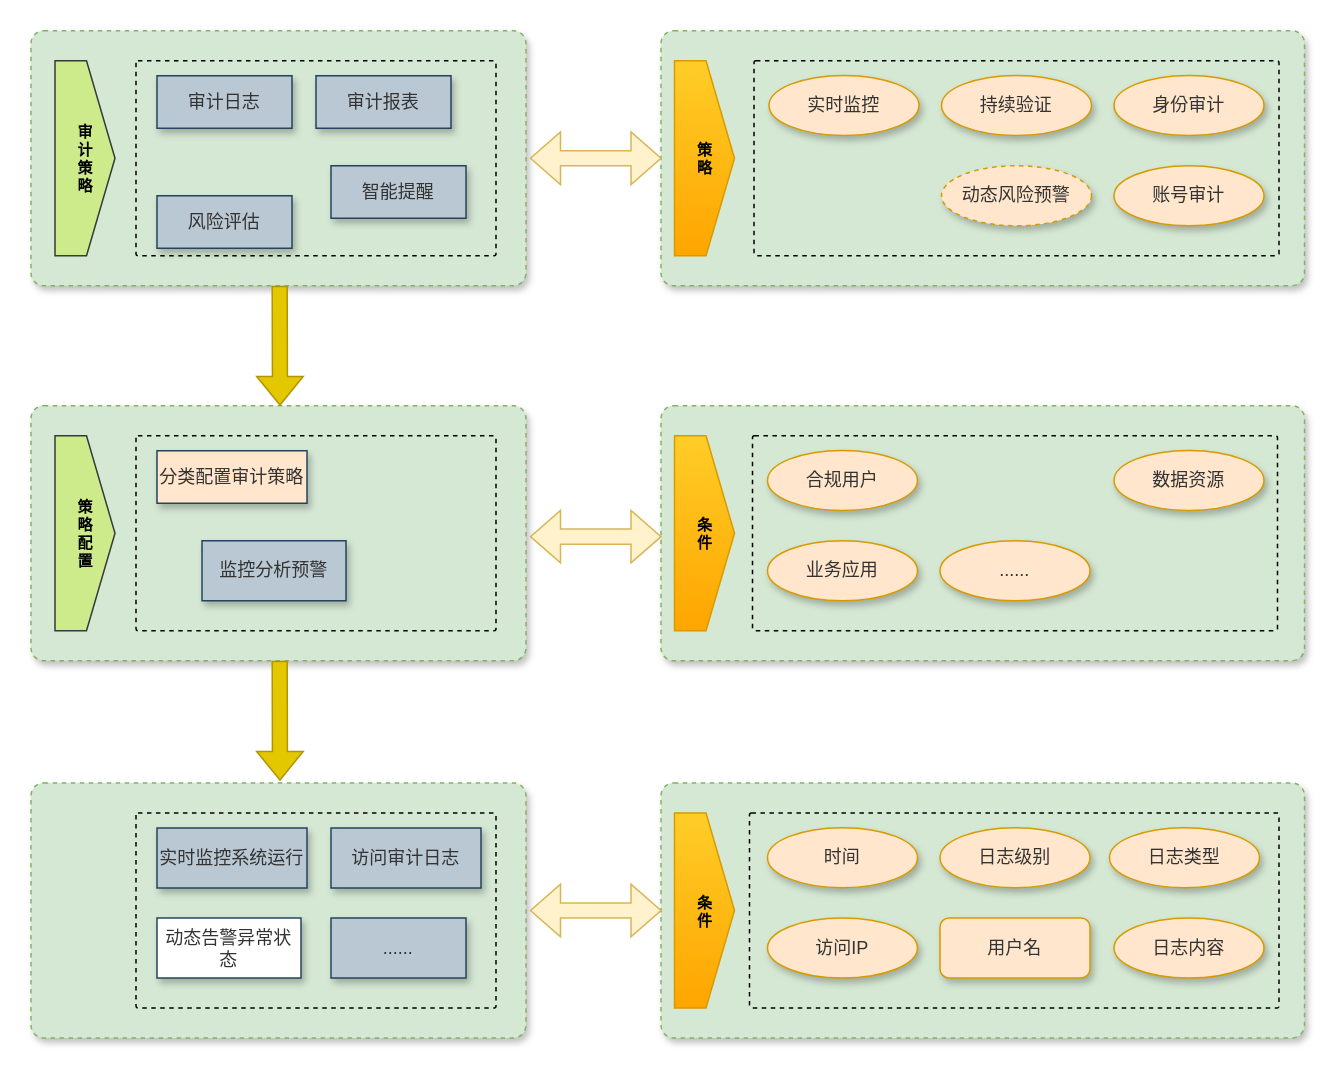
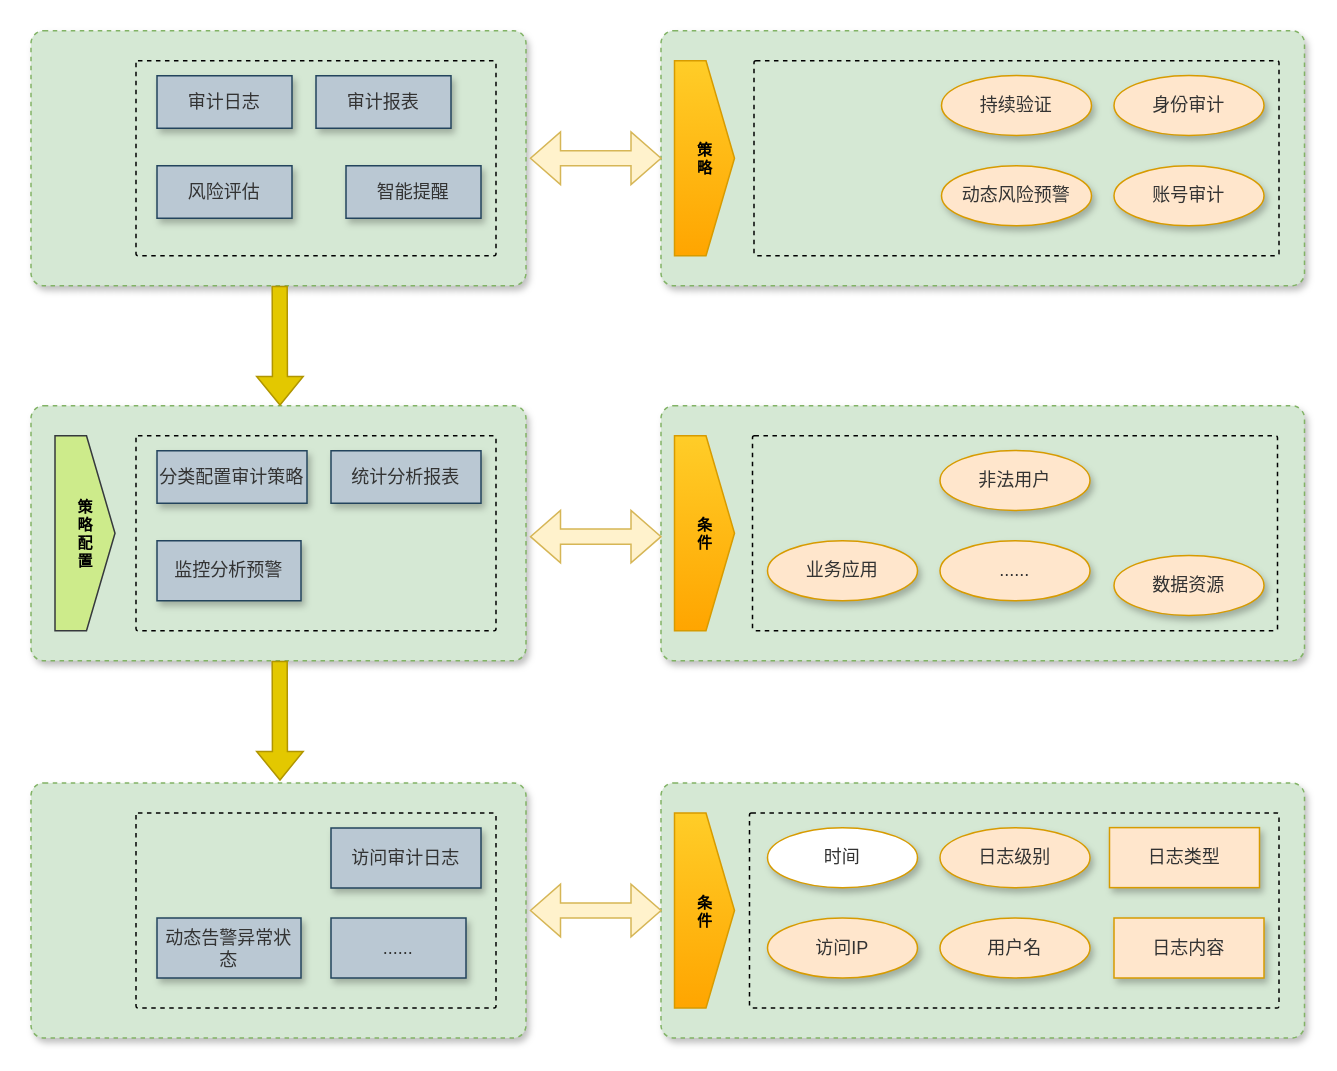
(844, 105) -> none
(85, 158) -> none
(398, 192) -> (413, 192)
(1016, 196) -> (1016, 196)
(224, 222) -> (224, 192)
(232, 477) -> (232, 477)
none -> (406, 477)
(842, 480) -> none
none -> (1015, 480)
(1189, 480) -> (1189, 585)
(274, 571) -> (229, 571)
(232, 858) -> none
(842, 858) -> (842, 858)
(1184, 858) -> (1184, 858)
(229, 948) -> (229, 948)
(1015, 948) -> (1015, 948)
(1189, 948) -> (1189, 948)
